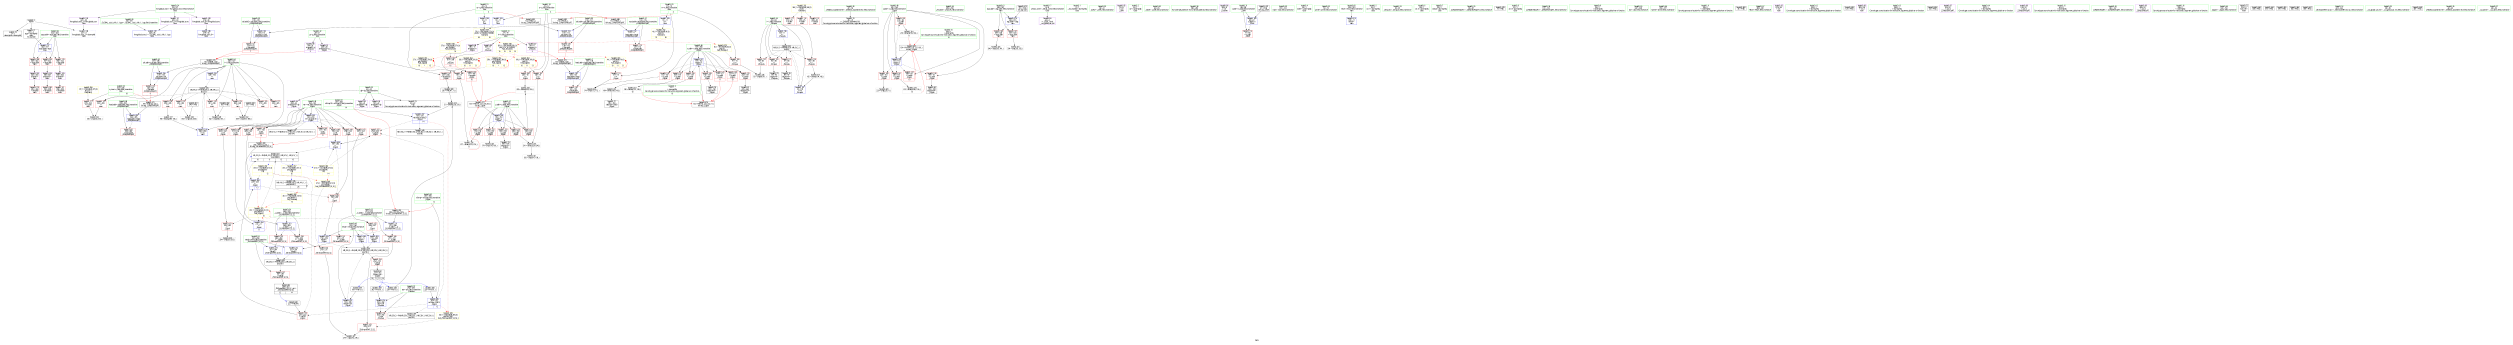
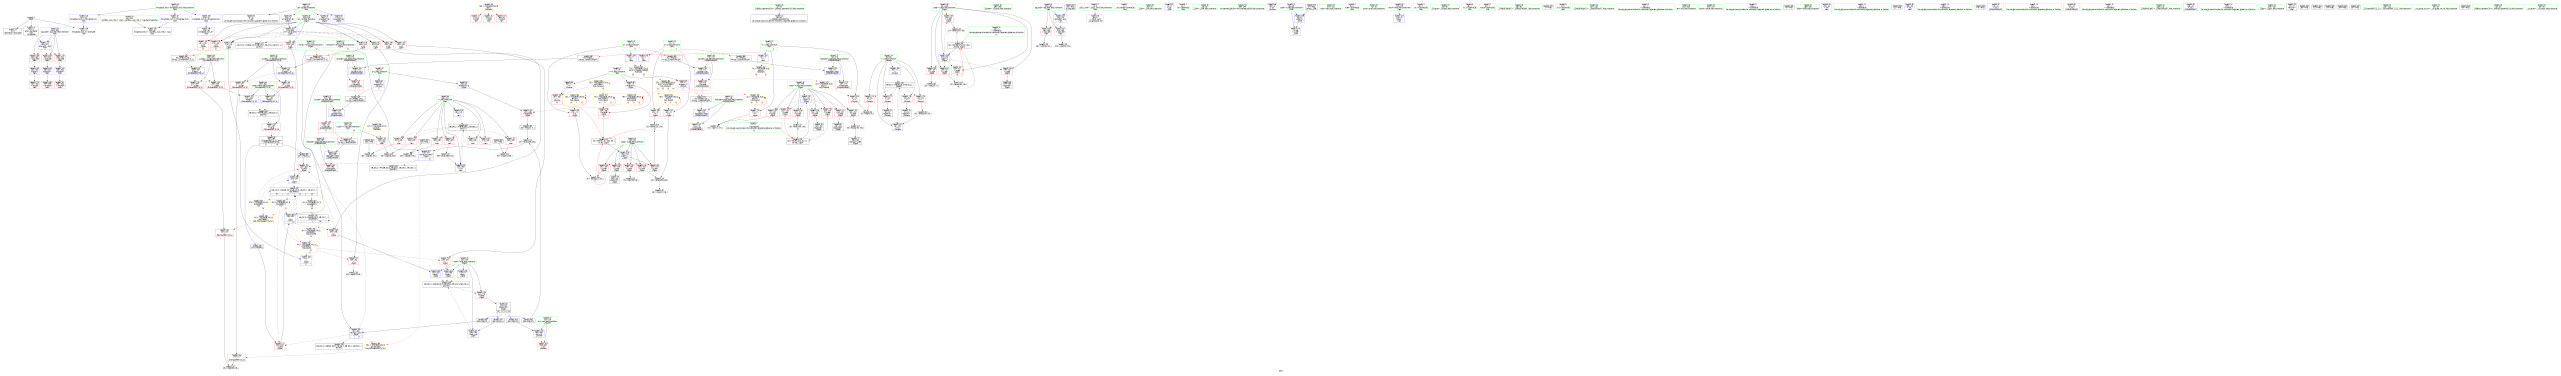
none -> (304, 155)
none -> (478, 276)
